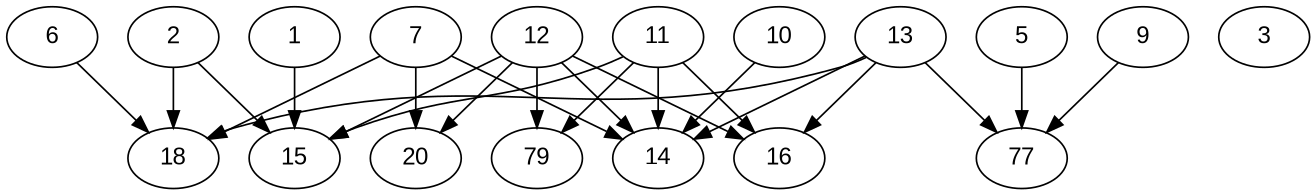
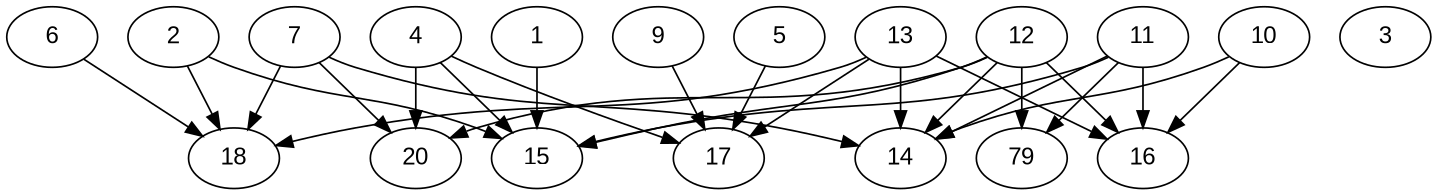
none -> (416, 37)
none -> (1210, 92)
(1022, 158) -> (719, 158)
